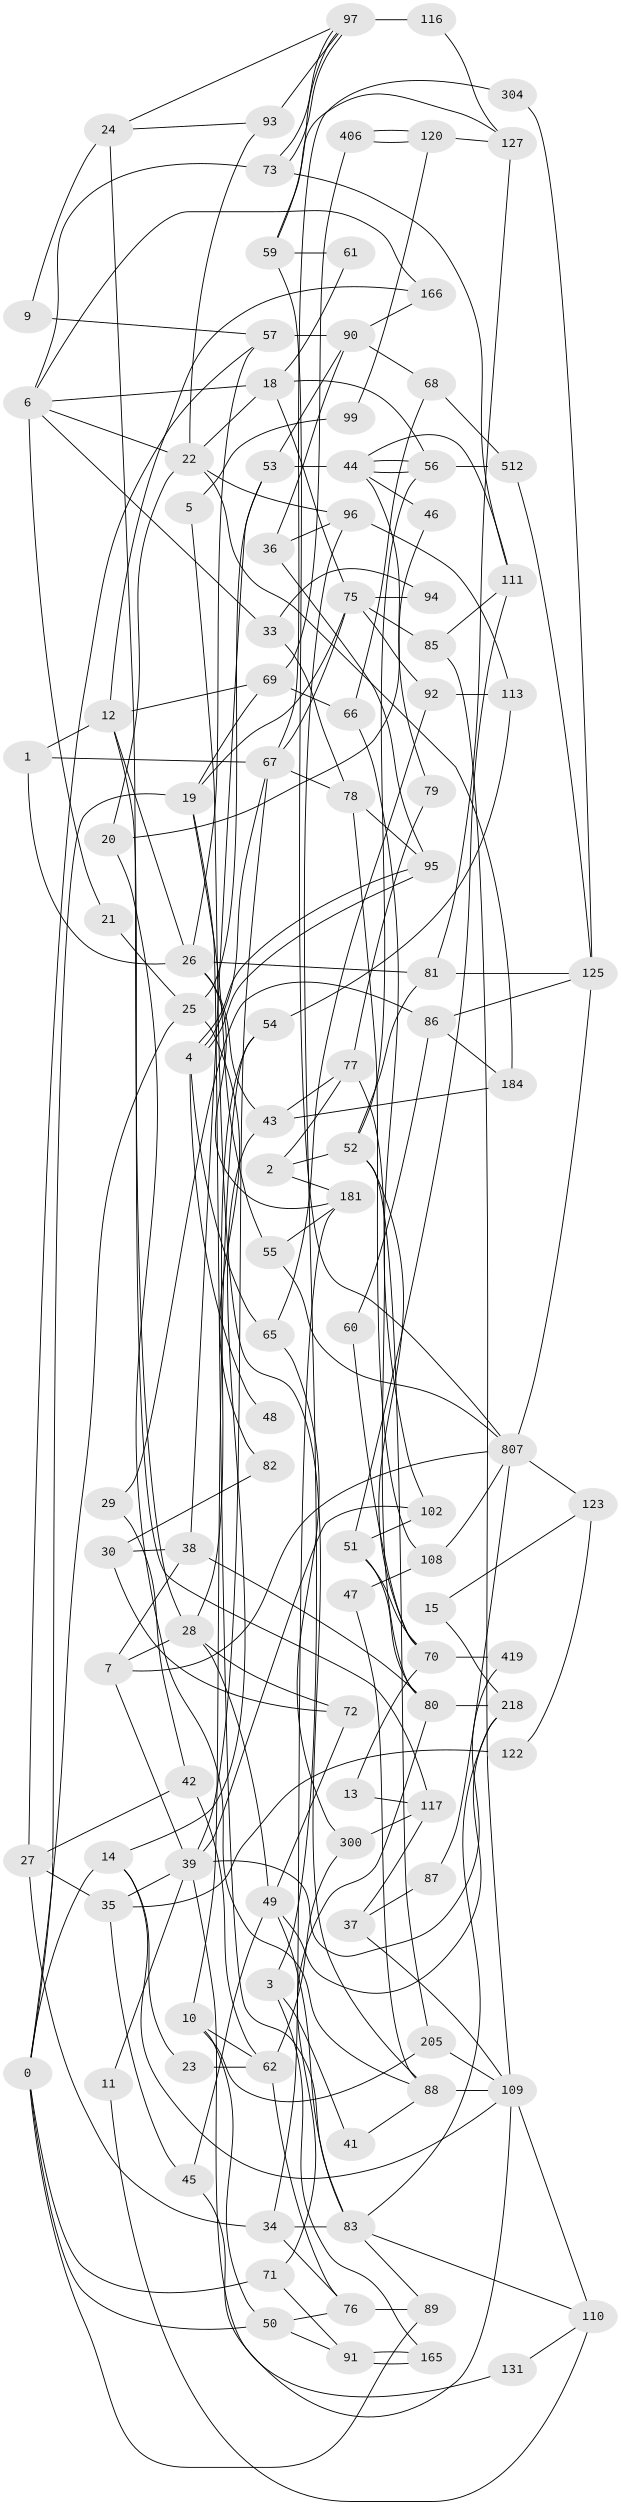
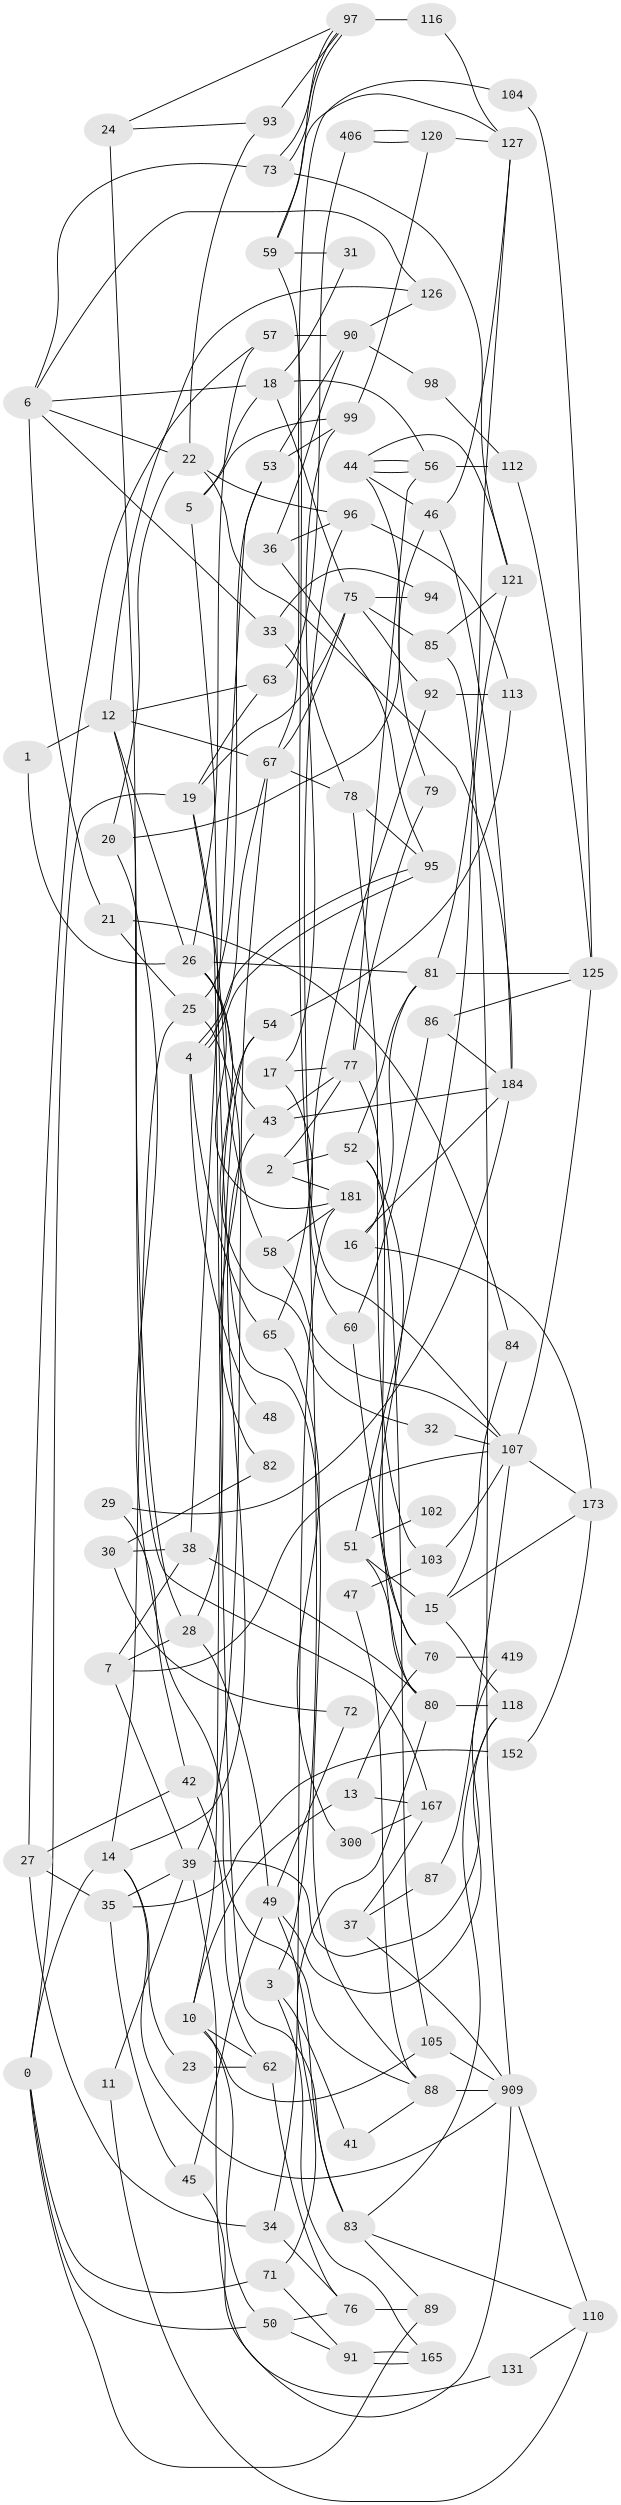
(512, 95) -> (512, 95)
(351, 253) -> (351, 253)
(432, 294) -> (432, 294)
(28, 317) -> none
none -> (491, 334)
(432, 384) -> (432, 384)
(223, 428) -> (233, 439)
(311, 467) -> (310, 442)
(512, 467) -> (512, 467)
(512, 581) -> (512, 581)
(270, 680) -> (270, 680)
(351, 714) -> none
(149, 760) -> (190, 738)
(382, 772) -> (381, 763)
none -> (492, 783)
none -> (270, 1073)
(192, 1193) -> (404, 1376)
none -> (351, 1245)
(270, 1253) -> (270, 1253)
none -> (512, 1346)
none -> (432, 1429)
(512, 1450) -> (512, 1450)
(593, 1505) -> (593, 1505)
(78, 1533) -> (137, 1575)
(432, 1560) -> (432, 1560)
(391, 1602) -> (391, 1578)
(279, 1647) -> none
(261, 1679) -> none
(512, 1706) -> (512, 1706)
(512, 1754) -> (512, 1754)
(432, 1806) -> (432, 1806)
none -> (240, 1887)
(306, 1953) -> none
(432, 2042) -> (432, 2042)
(512, 2091) -> (512, 2091)
(311, 2227) -> none
